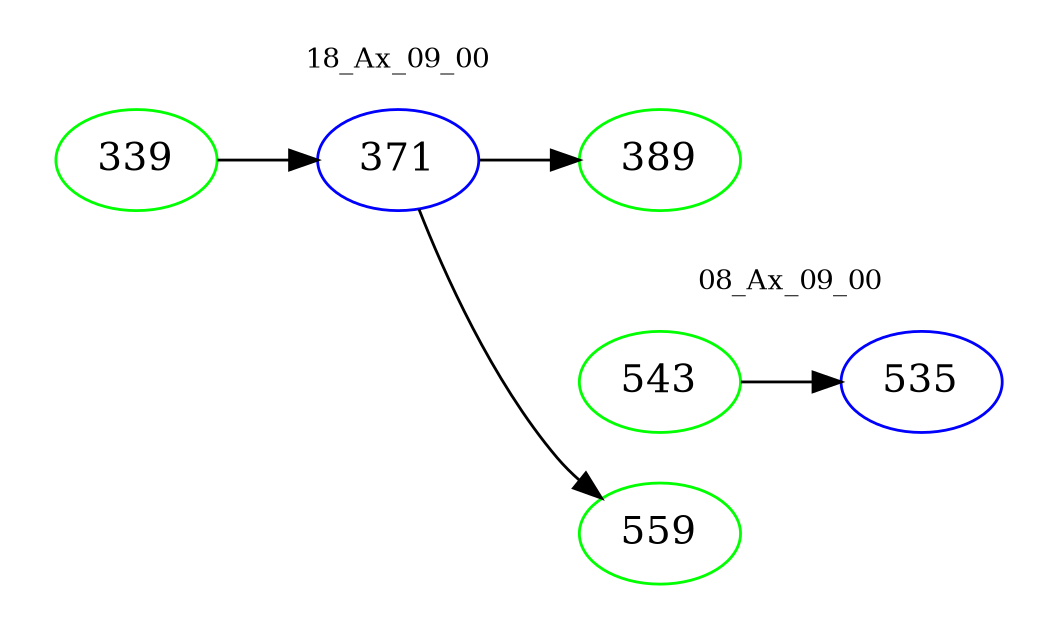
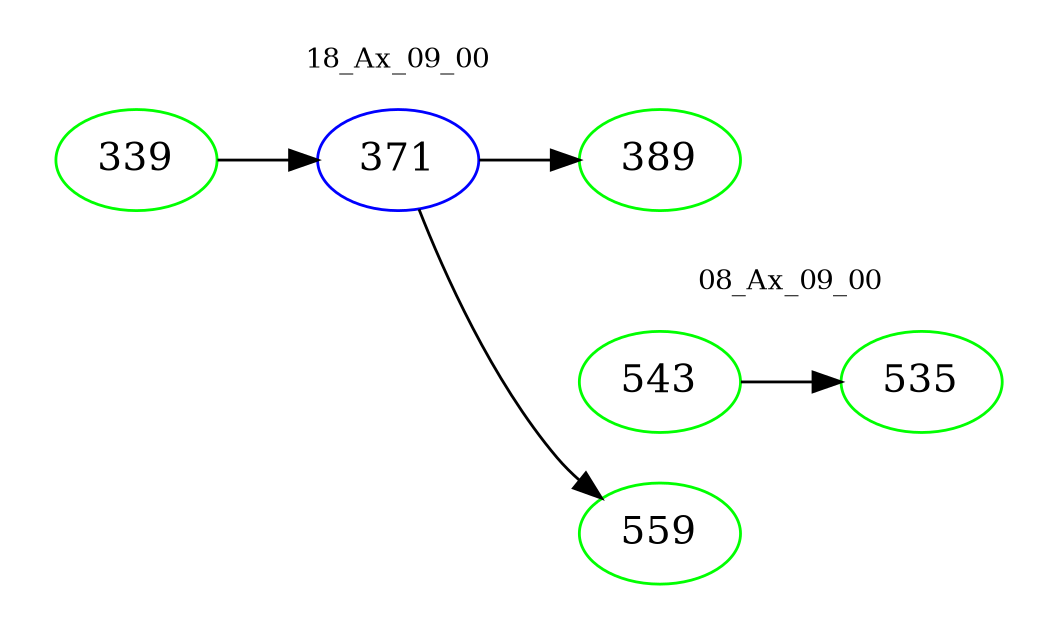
(922, 382) -> (922, 382)
